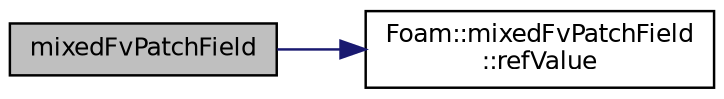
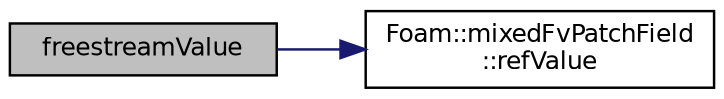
(143, 49) -> (143, 49)
